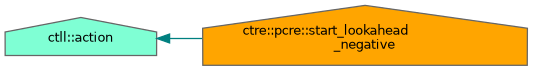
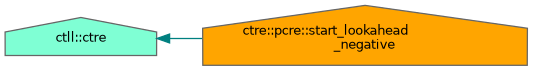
(81, 38) -> (81, 38)
